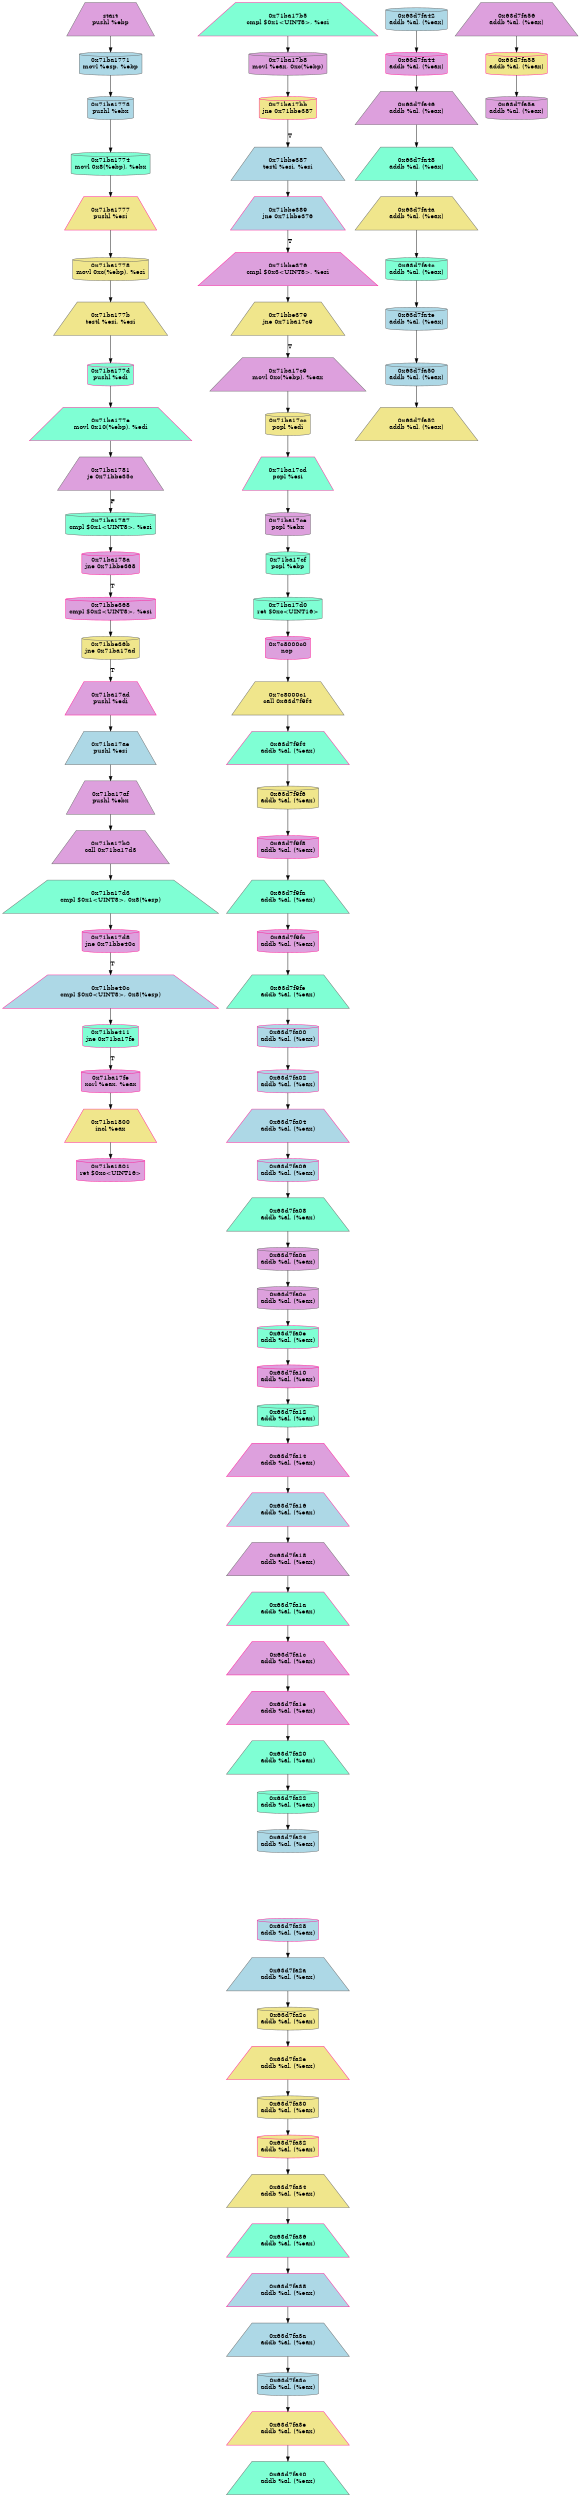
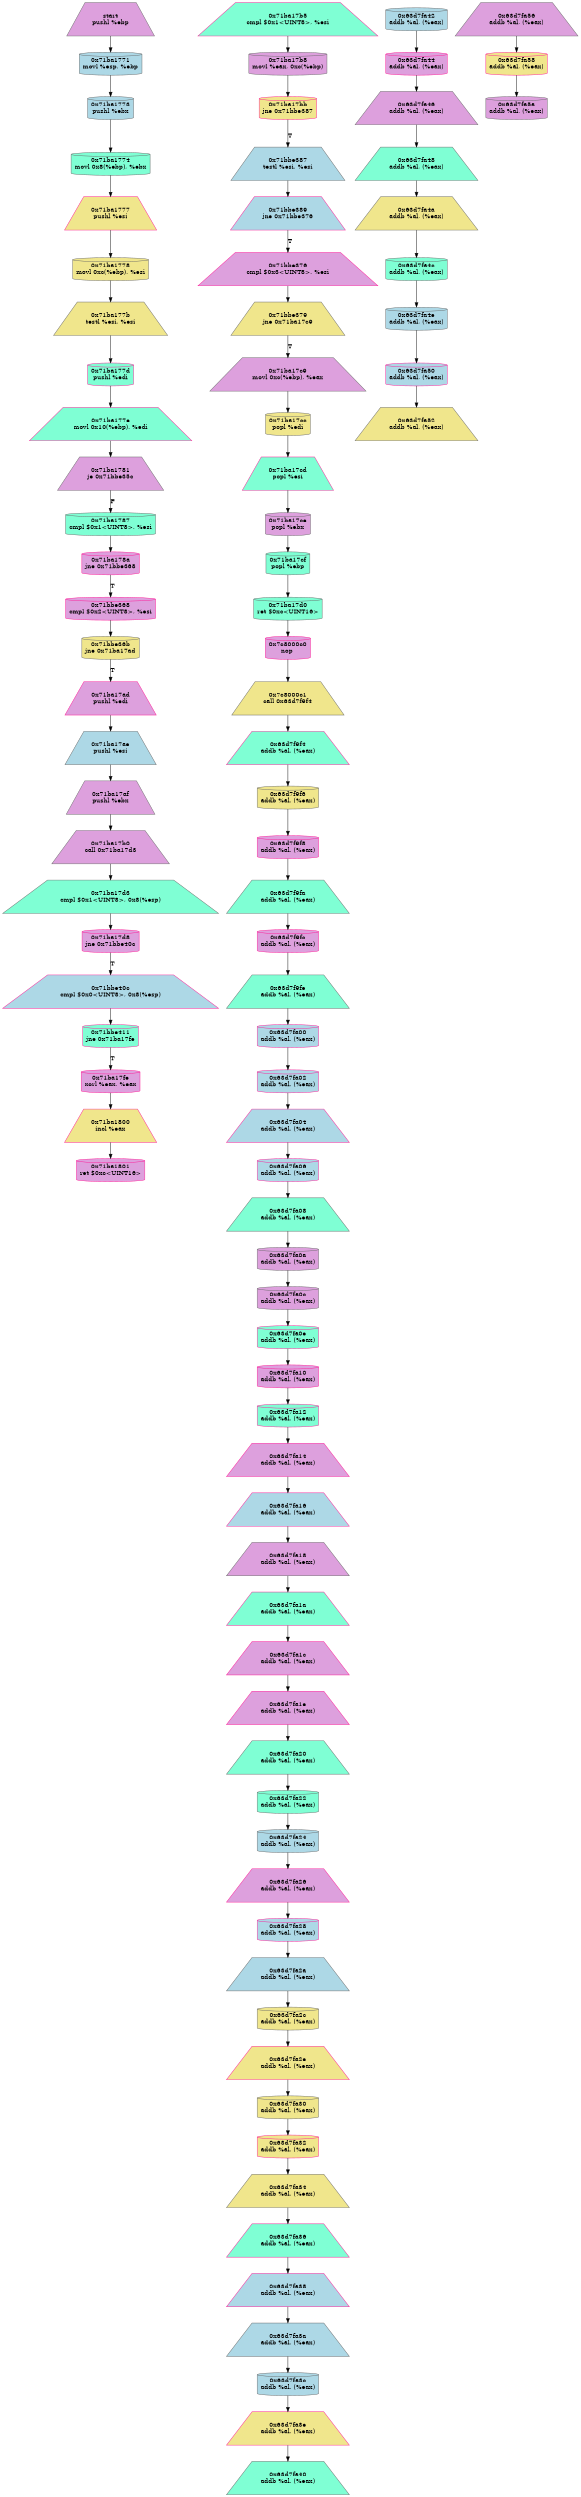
(417, 374) -> (417, 374)
(288, 1416) -> (288, 1416)
none -> (288, 1885)
